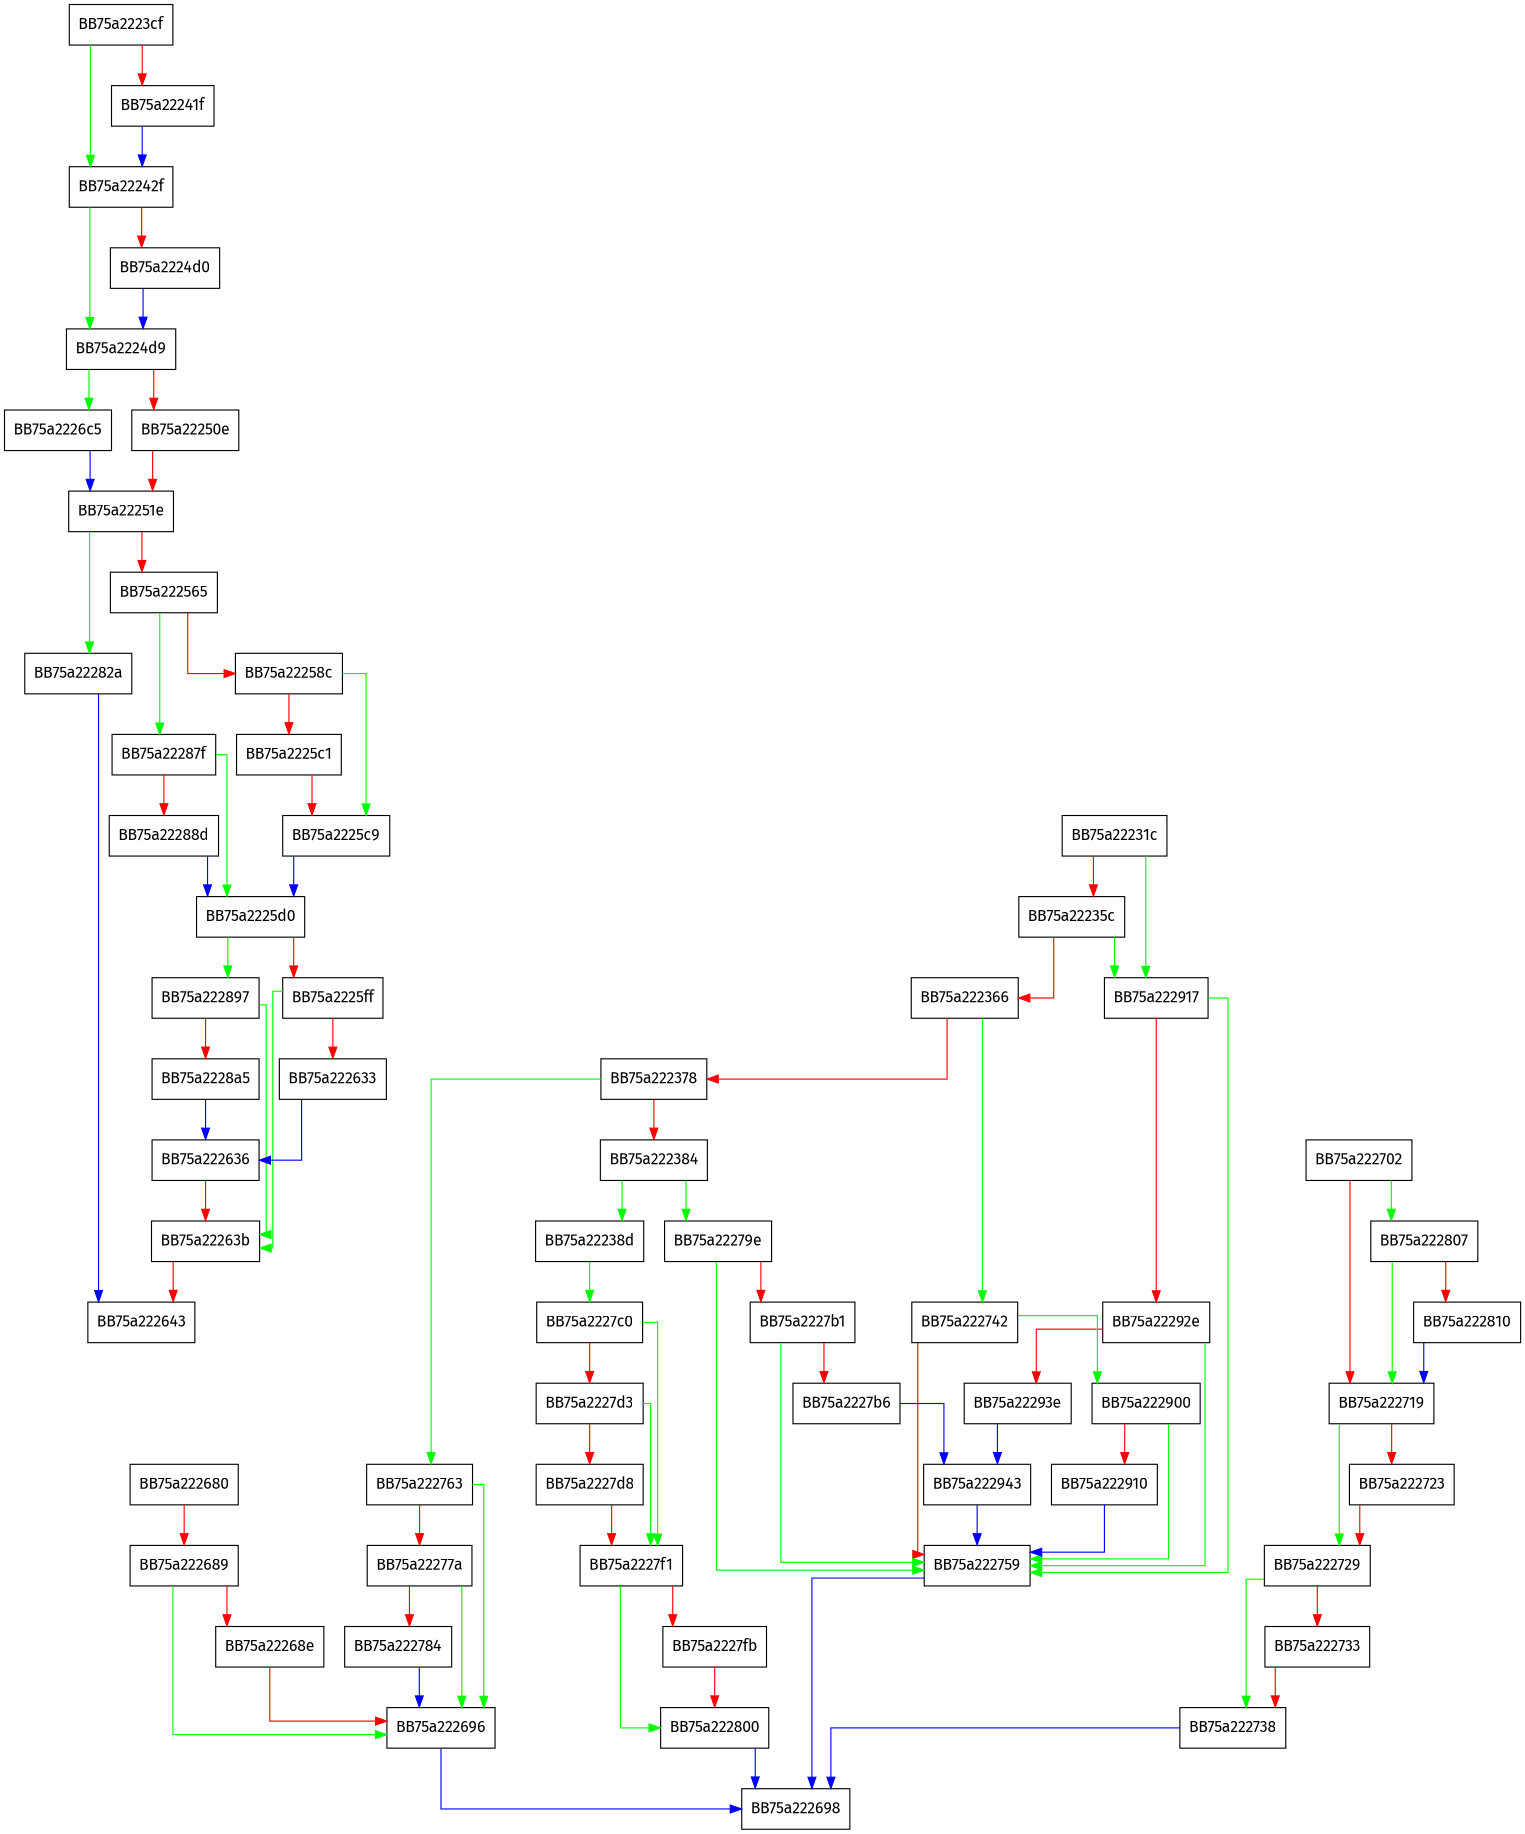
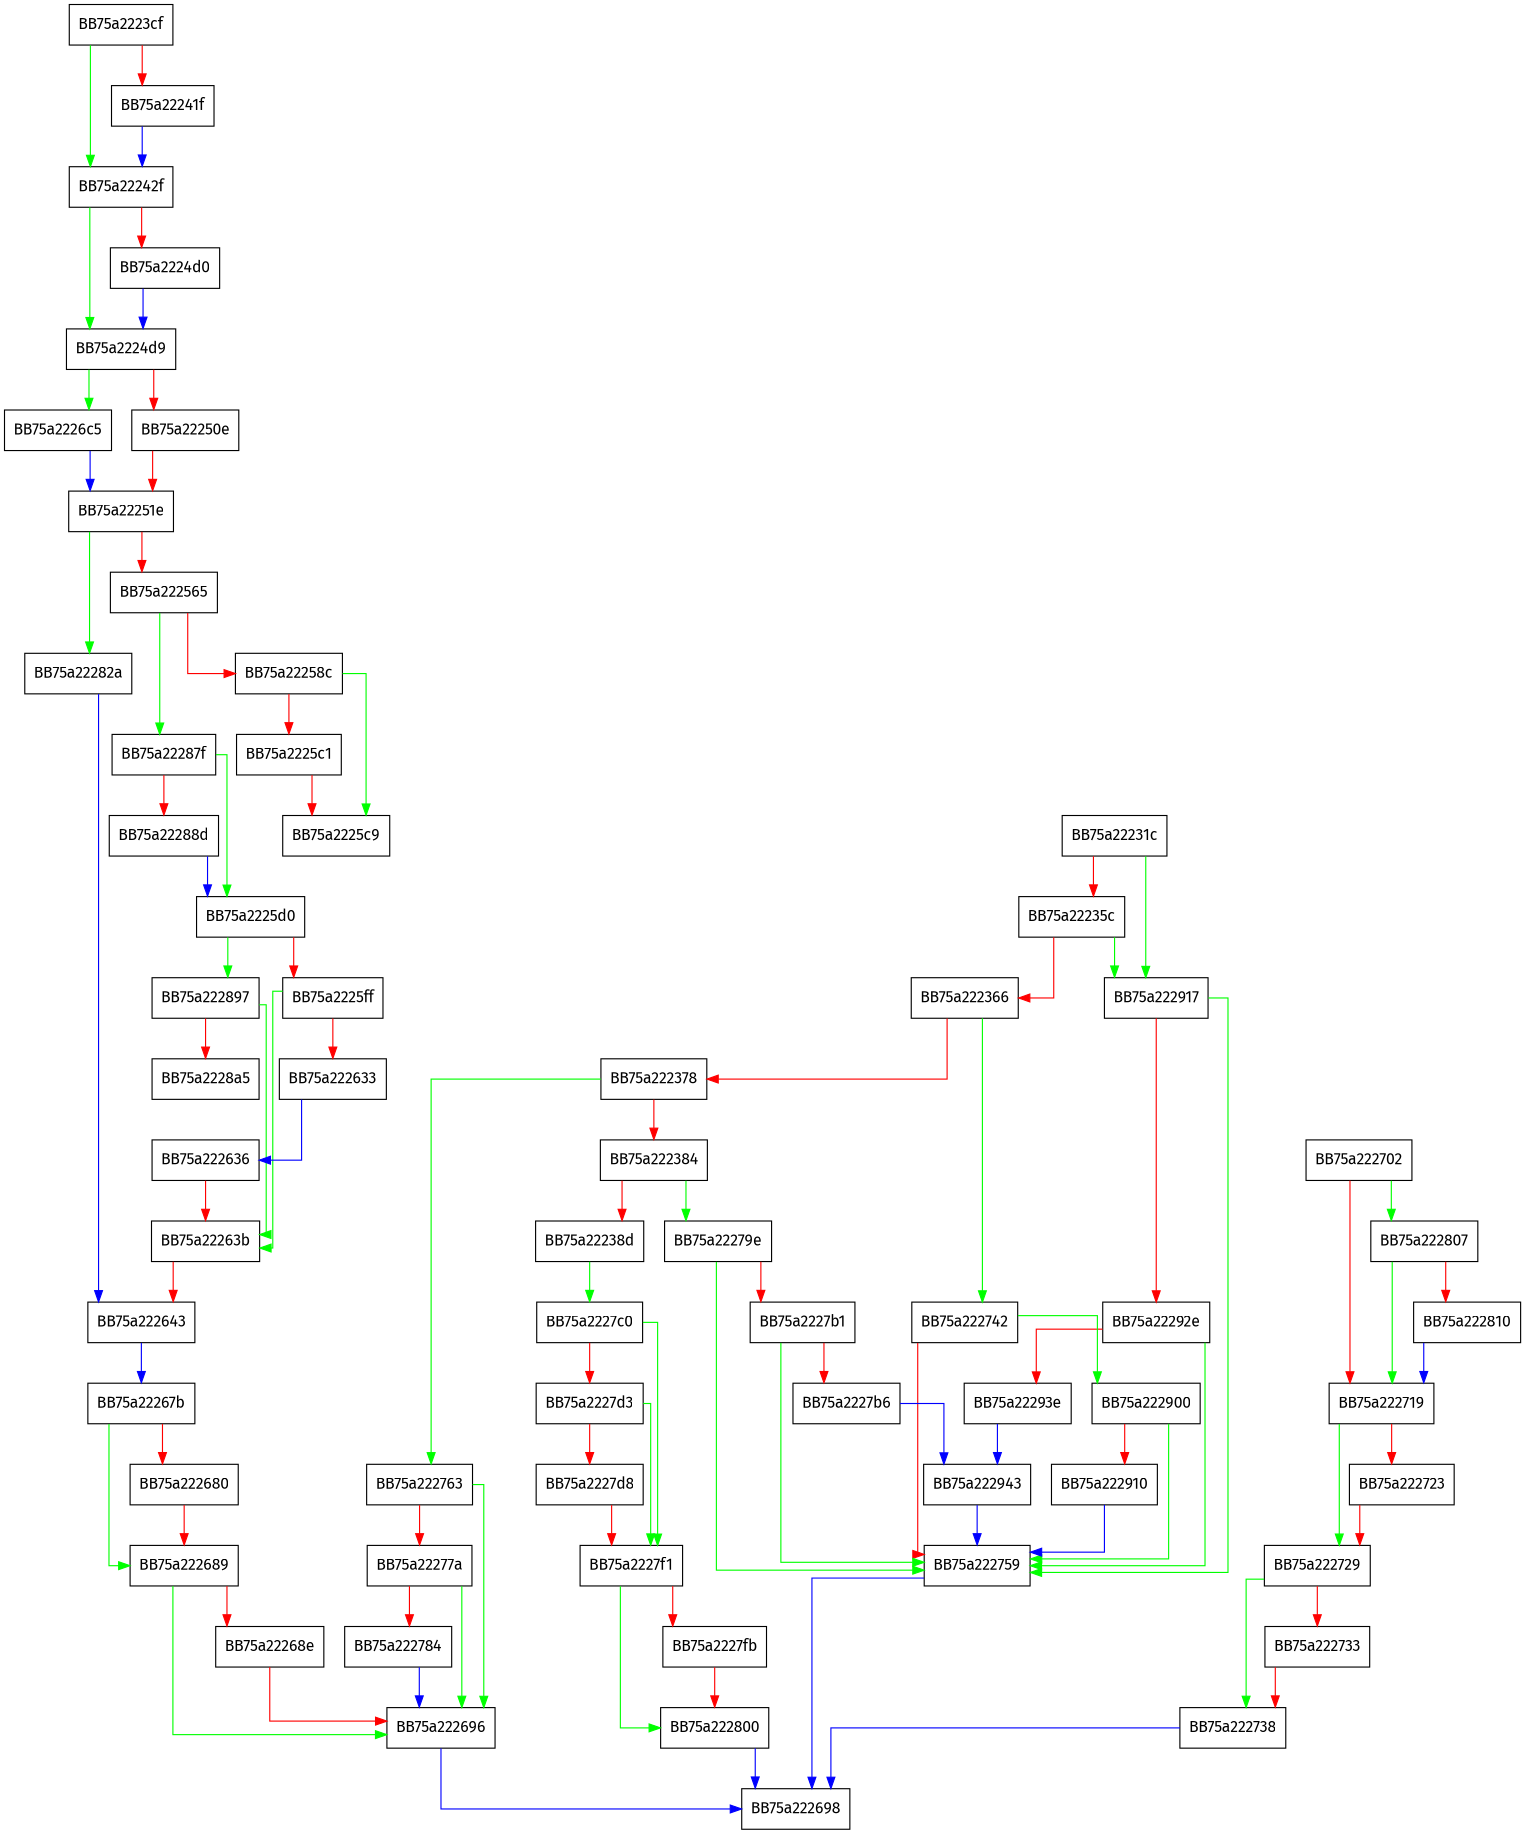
(294, 871) -> none
(206, 1114) -> none
(622, 1195) -> (622, 1195)
none -> (141, 1403)
